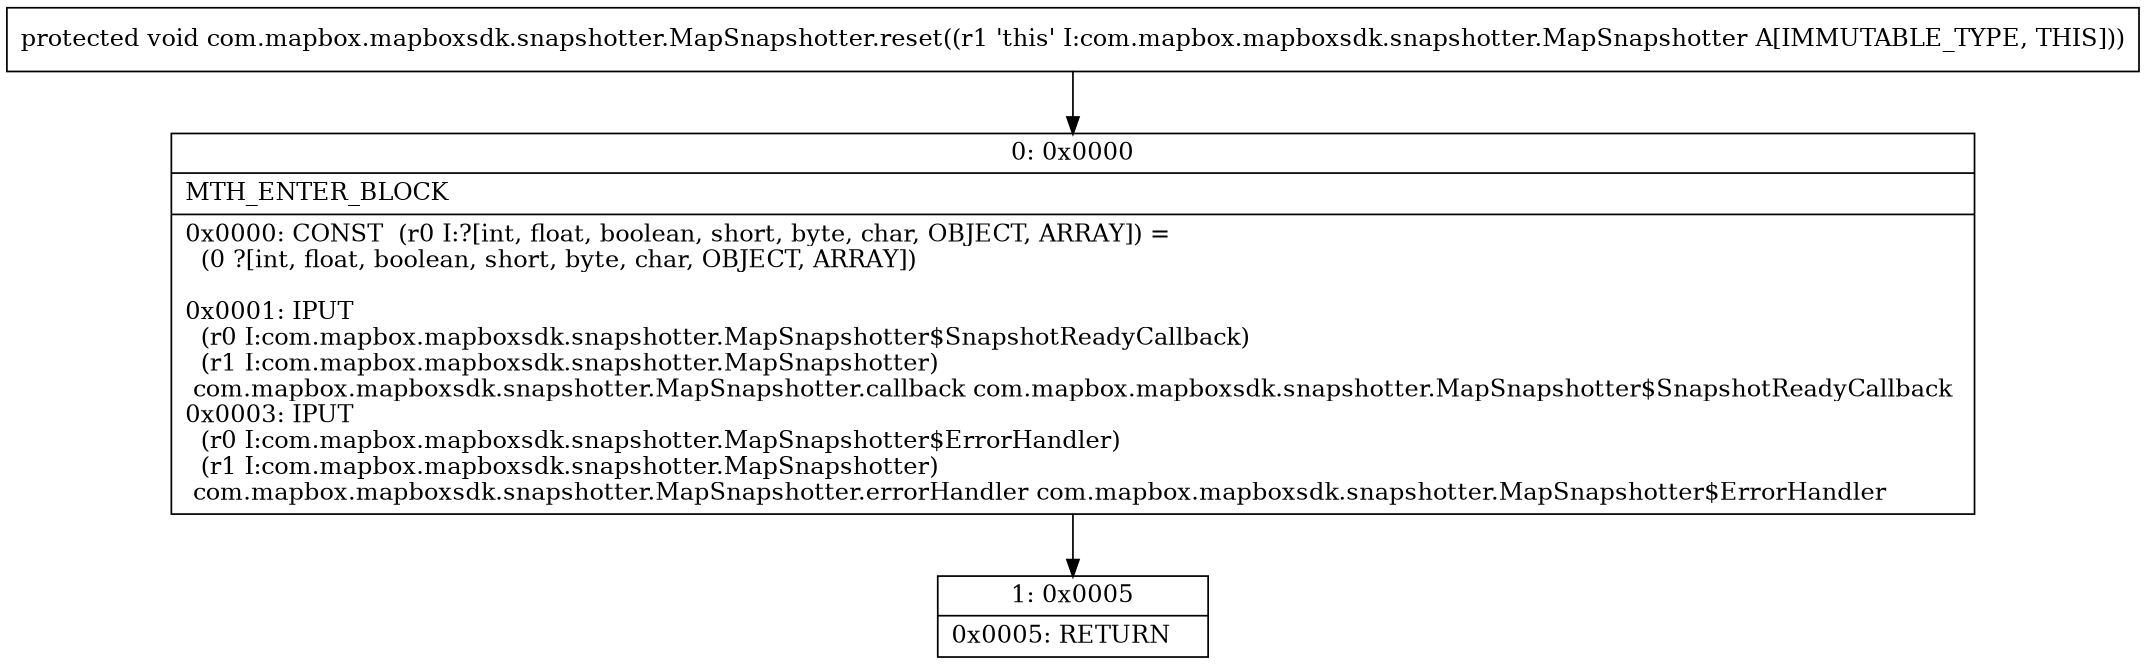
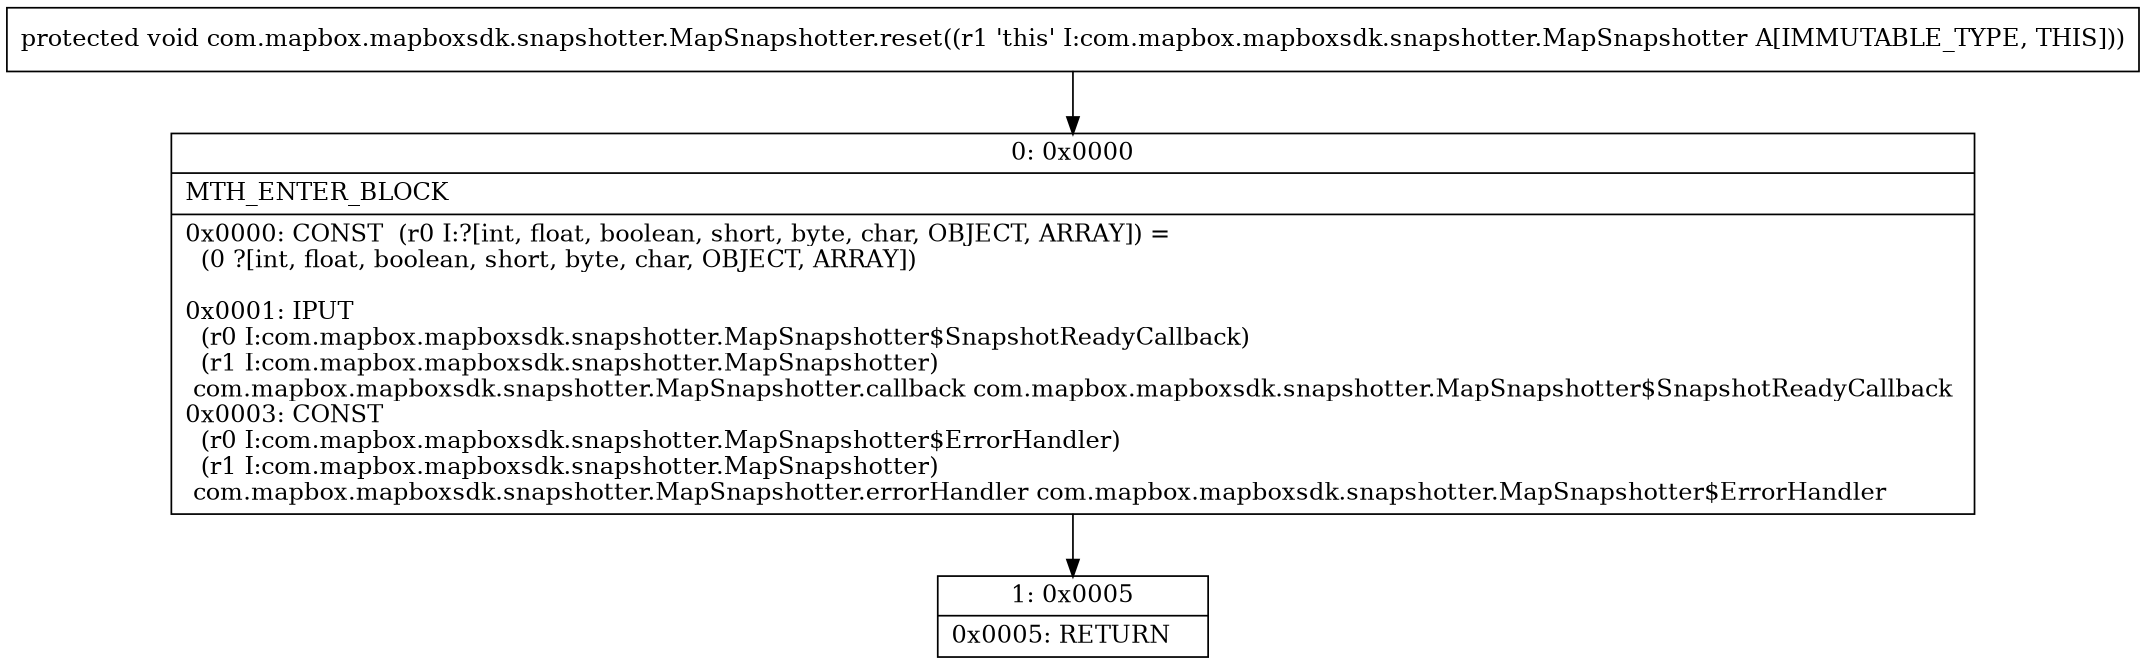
(277, 415) -> (292, 415)
